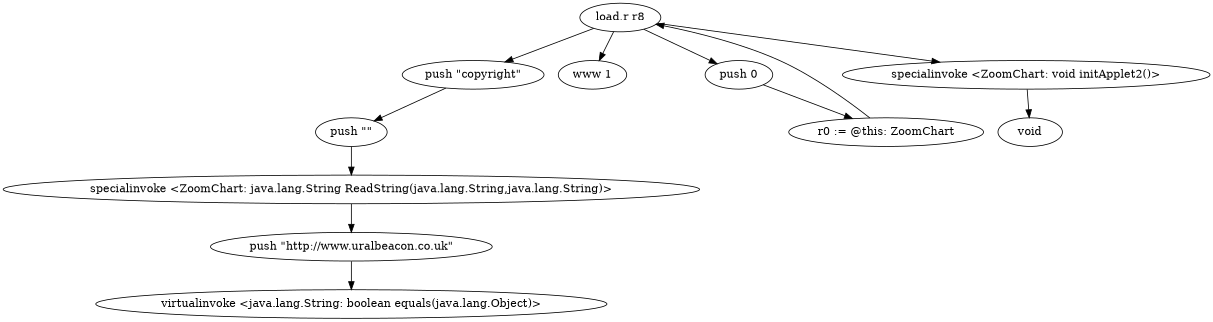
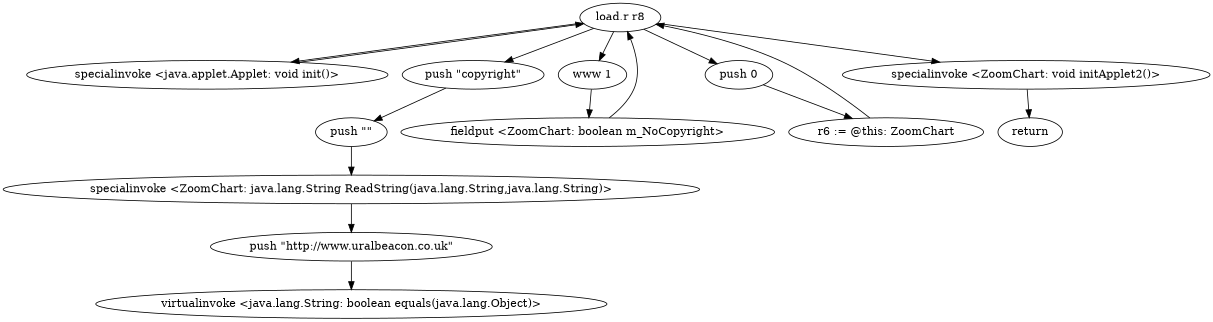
none -> (207, 75)
none -> (588, 132)
(886, 132) -> (886, 132)
(1030, 132) -> (1030, 132)
